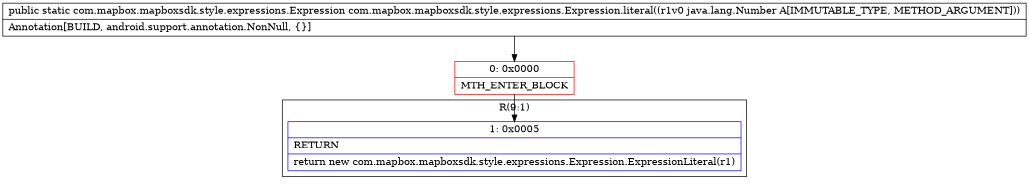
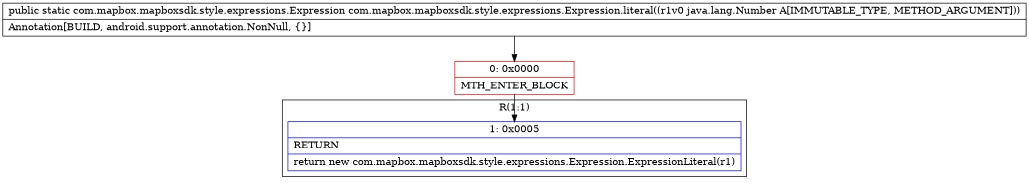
(514, 108) -> (514, 108)
